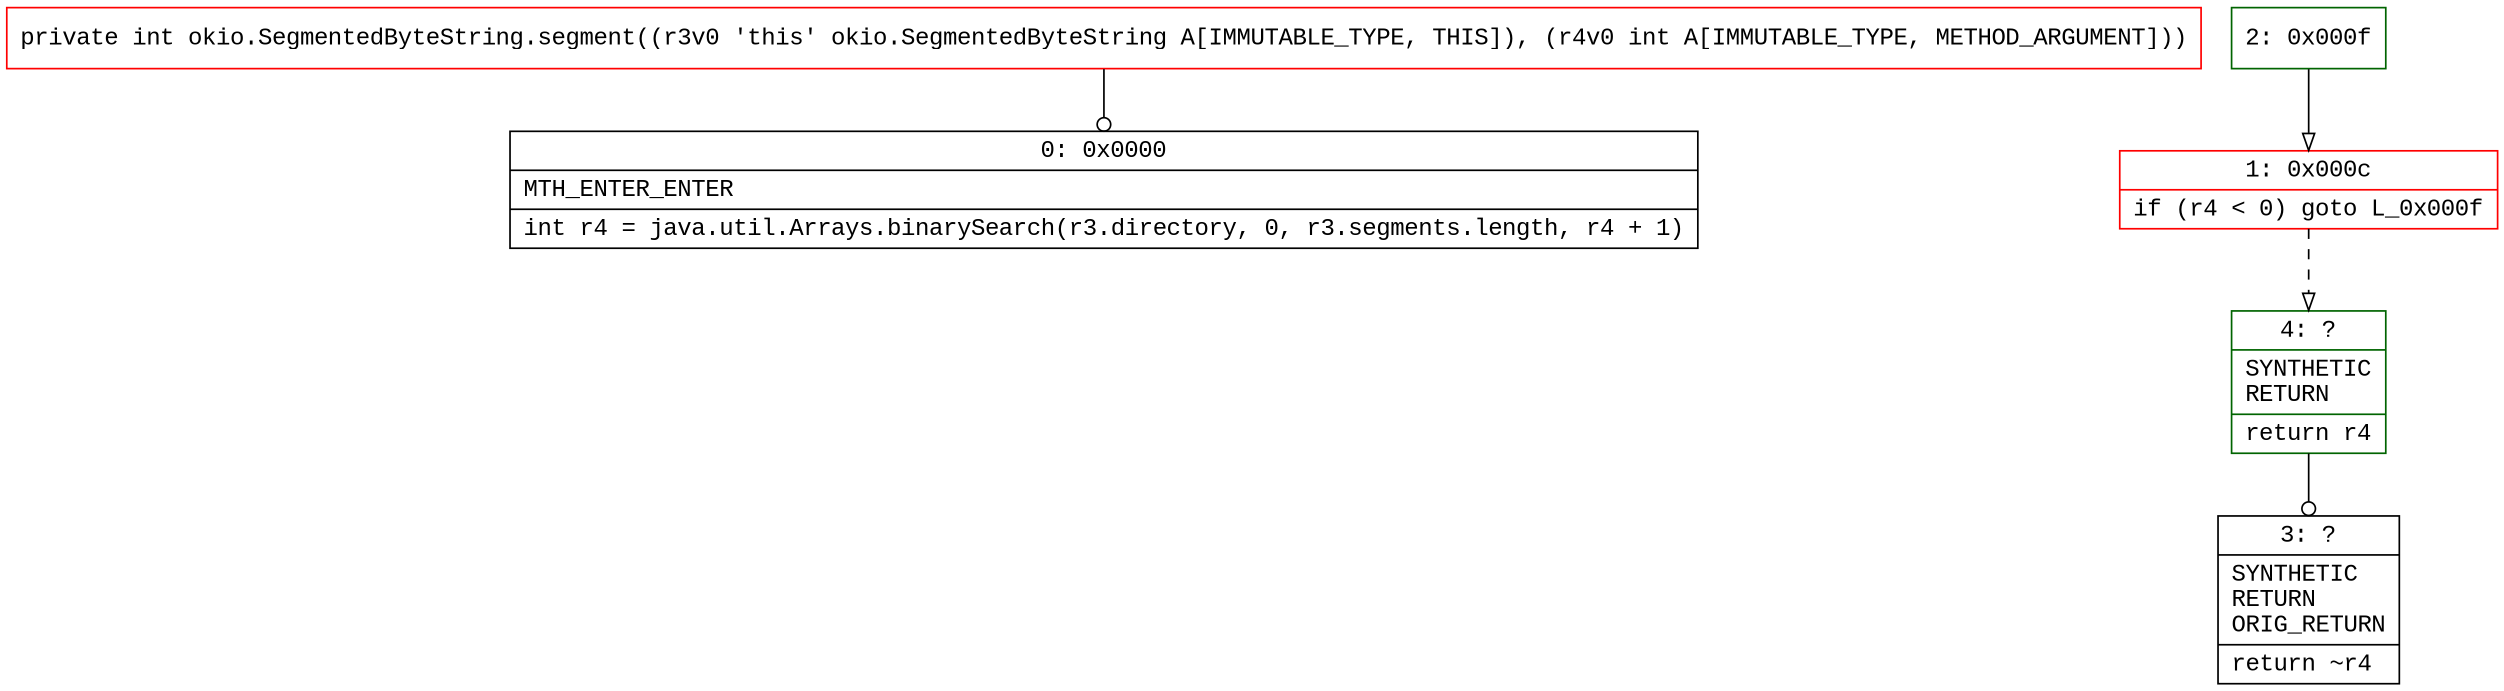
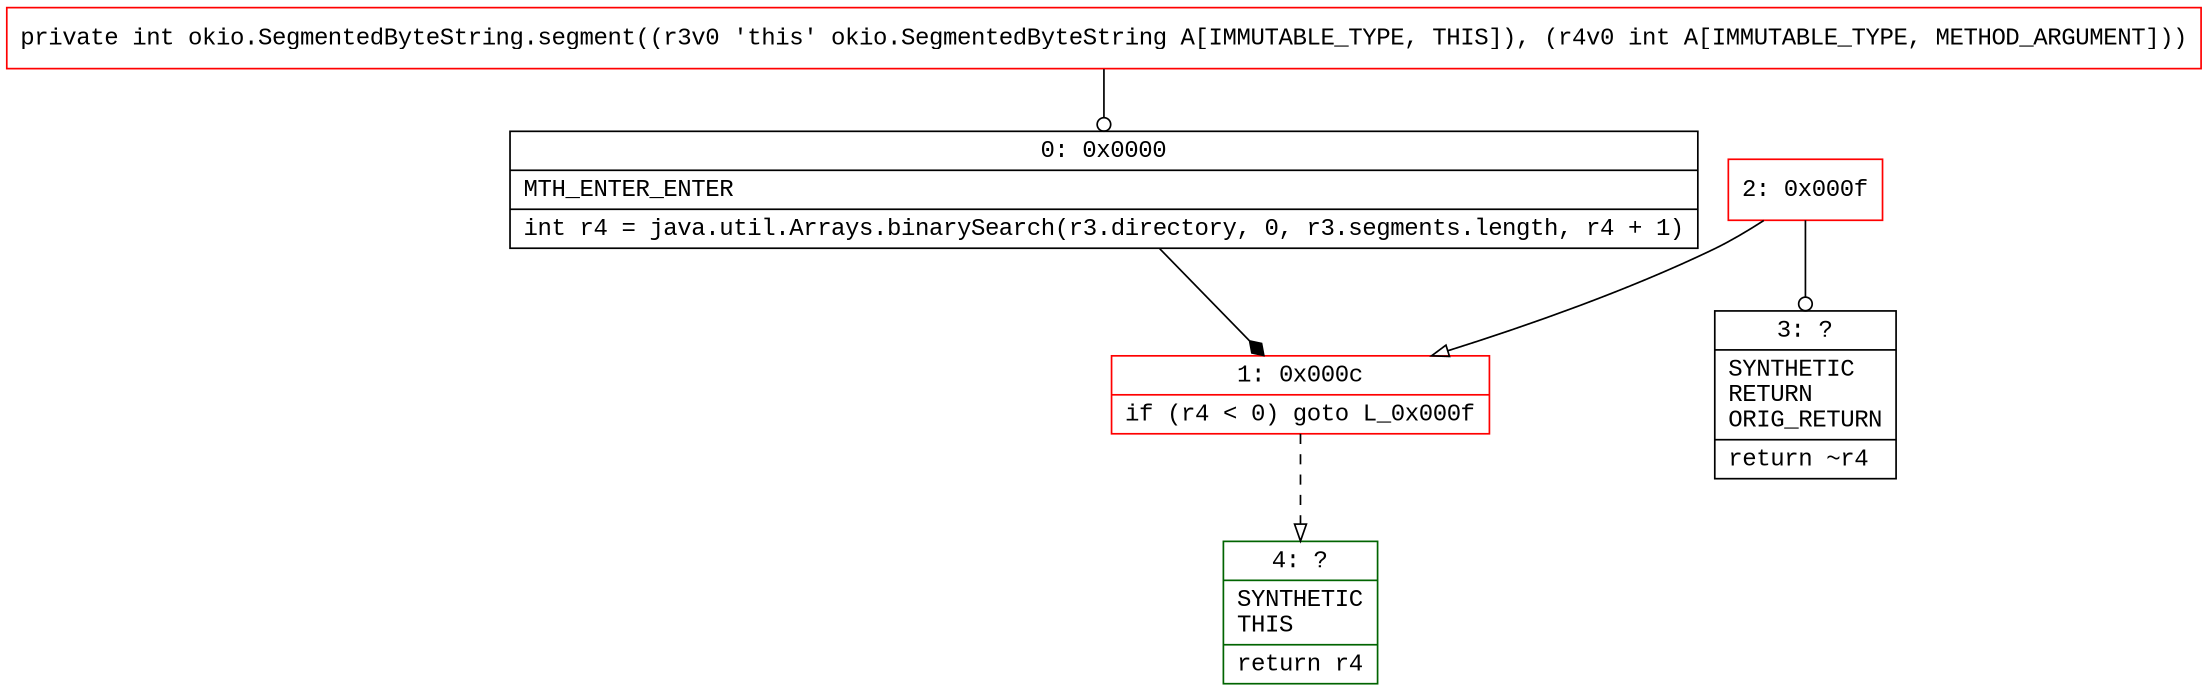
(2309, 38) -> (1805, 190)
none -> (1205, 295)
(2288, 394) -> (1266, 624)
(2309, 478) -> (1805, 259)
